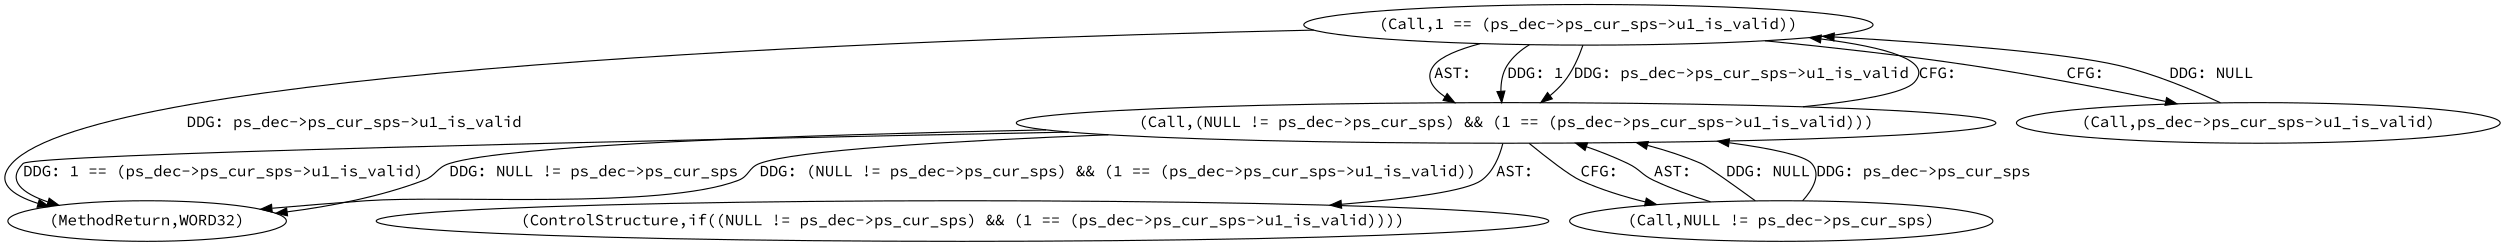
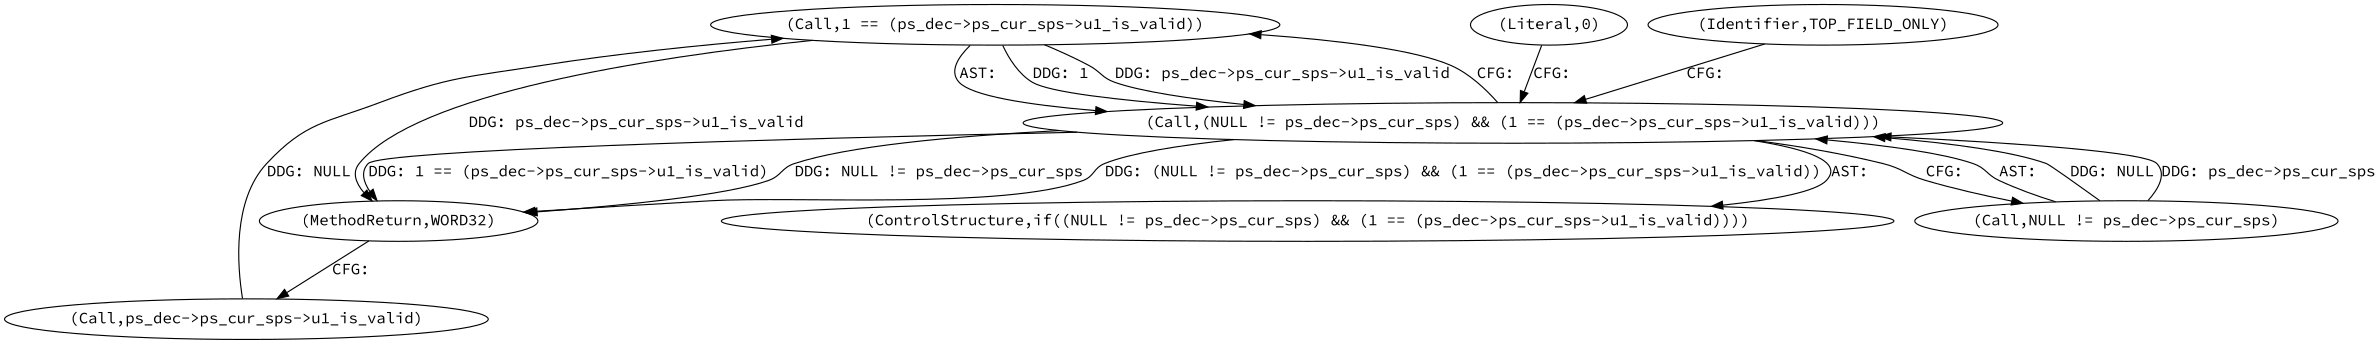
none -> (1549, 25)
none -> (1823, 25)
(1966, 65) -> (328, 267)
